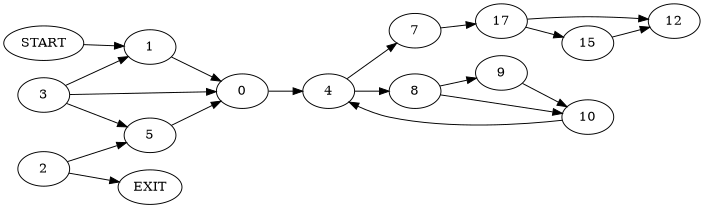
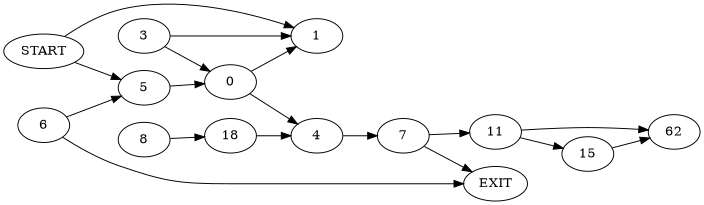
(501, 21) -> (496, 132)
(674, 21) -> (674, 132)
(192, 67) -> (270, 61)
(501, 73) -> none
(367, 91) -> none
(92, 113) -> (93, 69)
(588, 117) -> (231, 136)
none -> (444, 157)
(44, 169) -> (44, 125)
